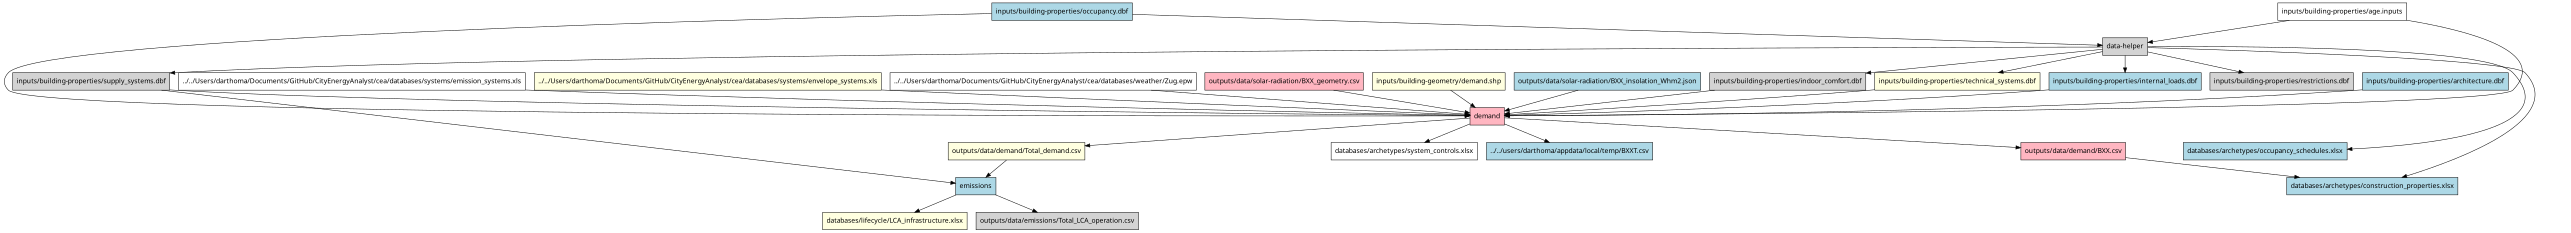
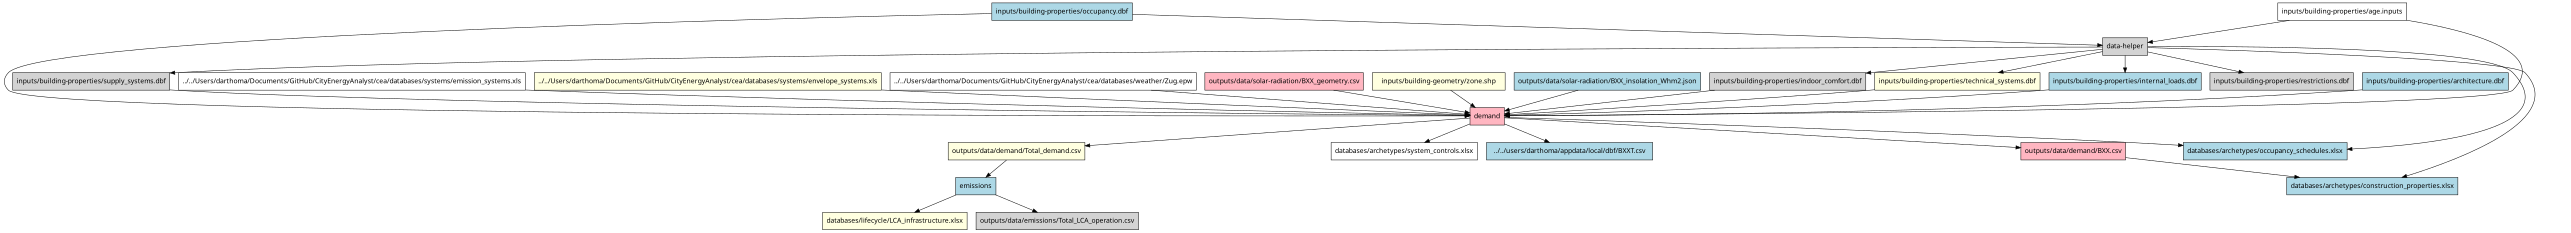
(1439, 81) -> (1439, 81)
none -> (1841, 130)
(556, 136) -> none
(1570, 151) -> (1570, 151)
